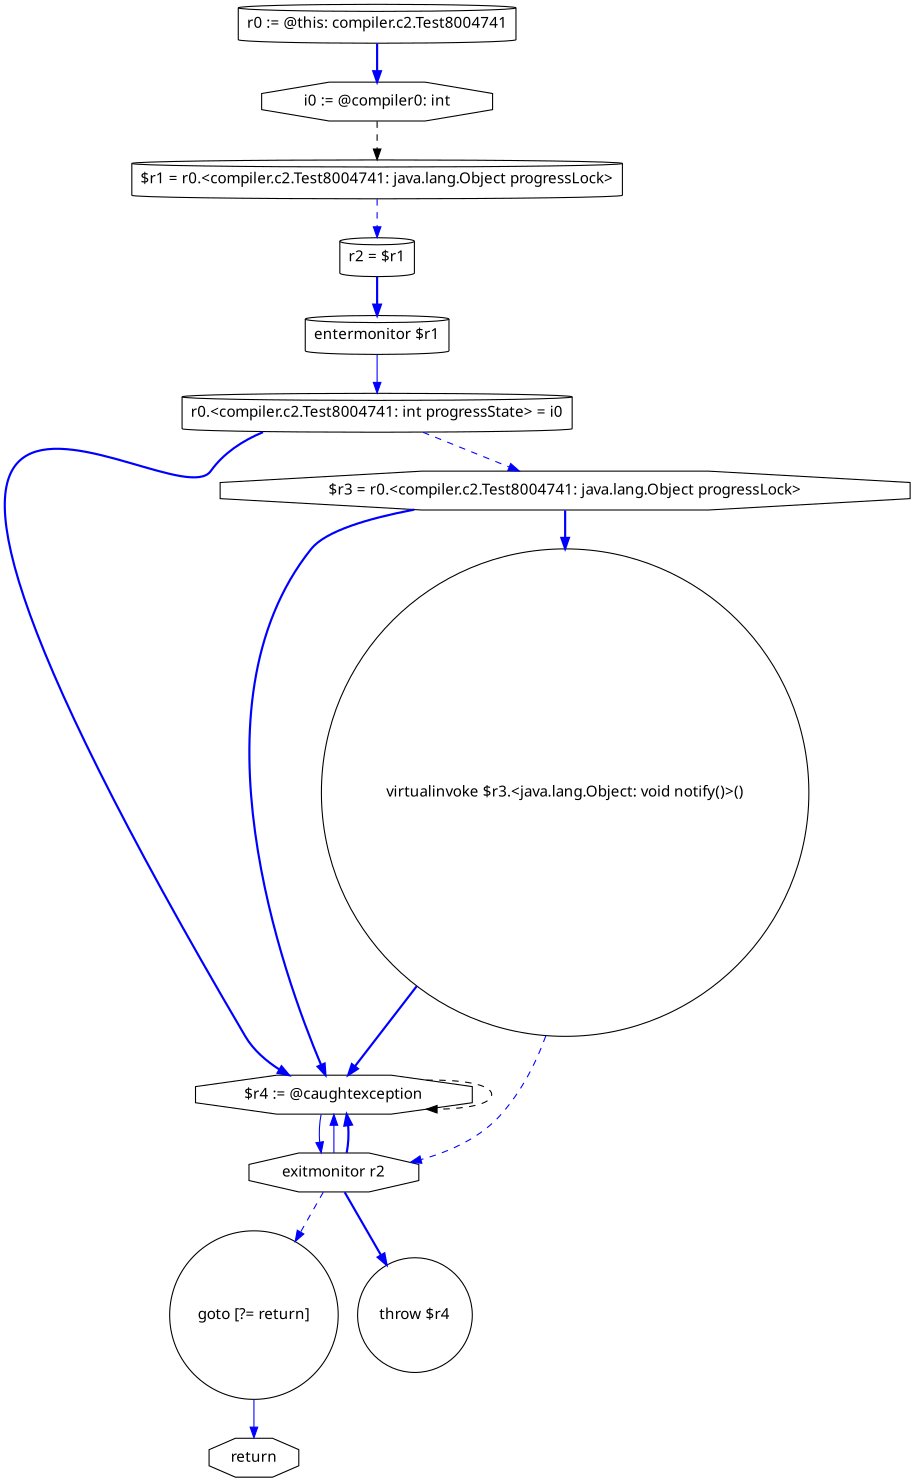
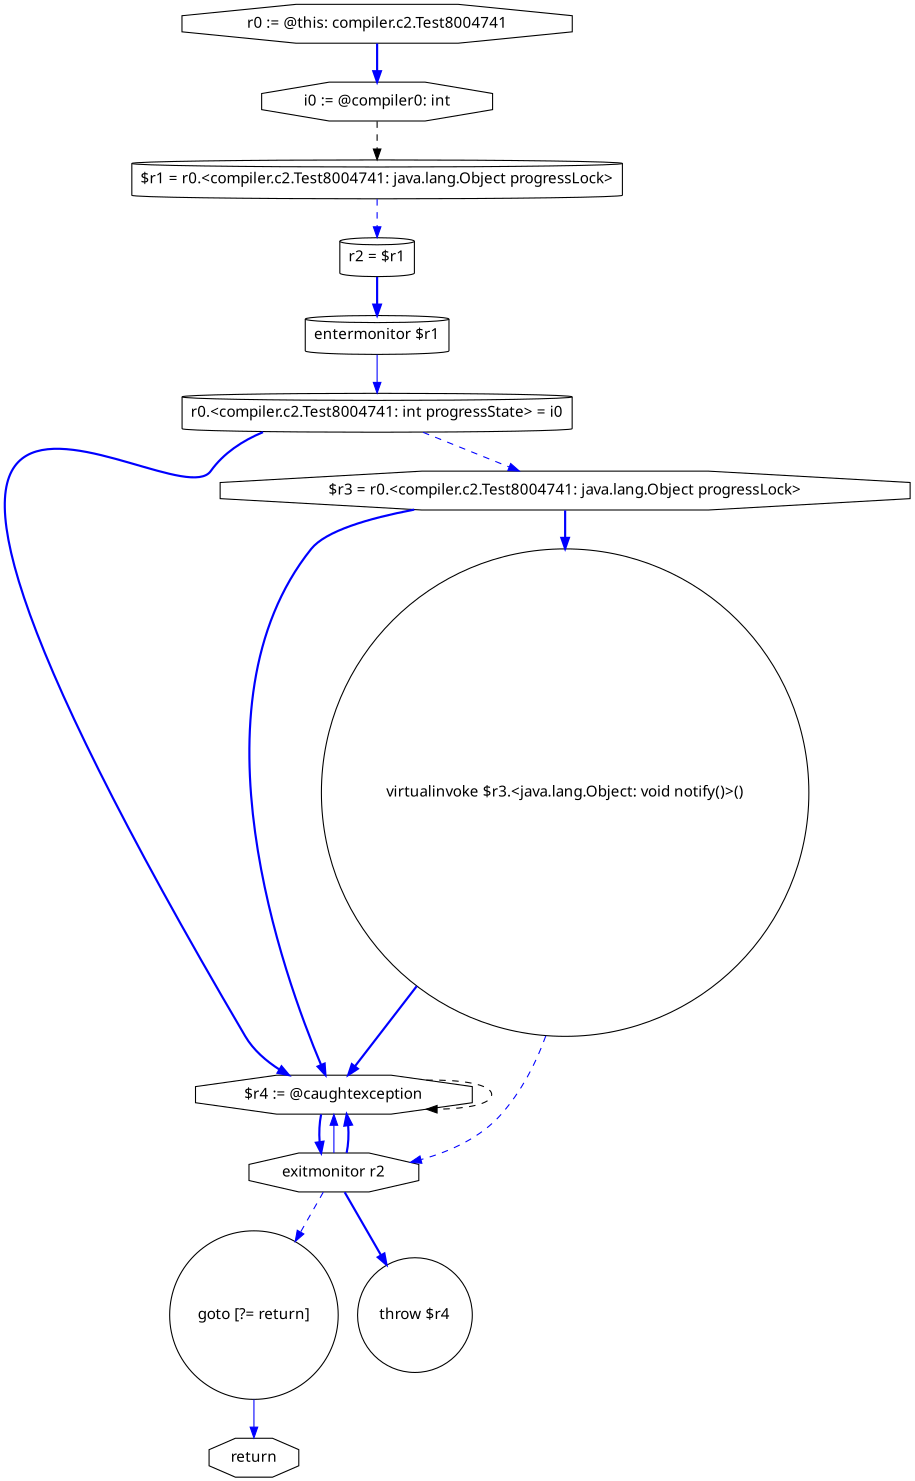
(377, 24) -> (377, 24)
(319, 1128) -> (319, 1128)
